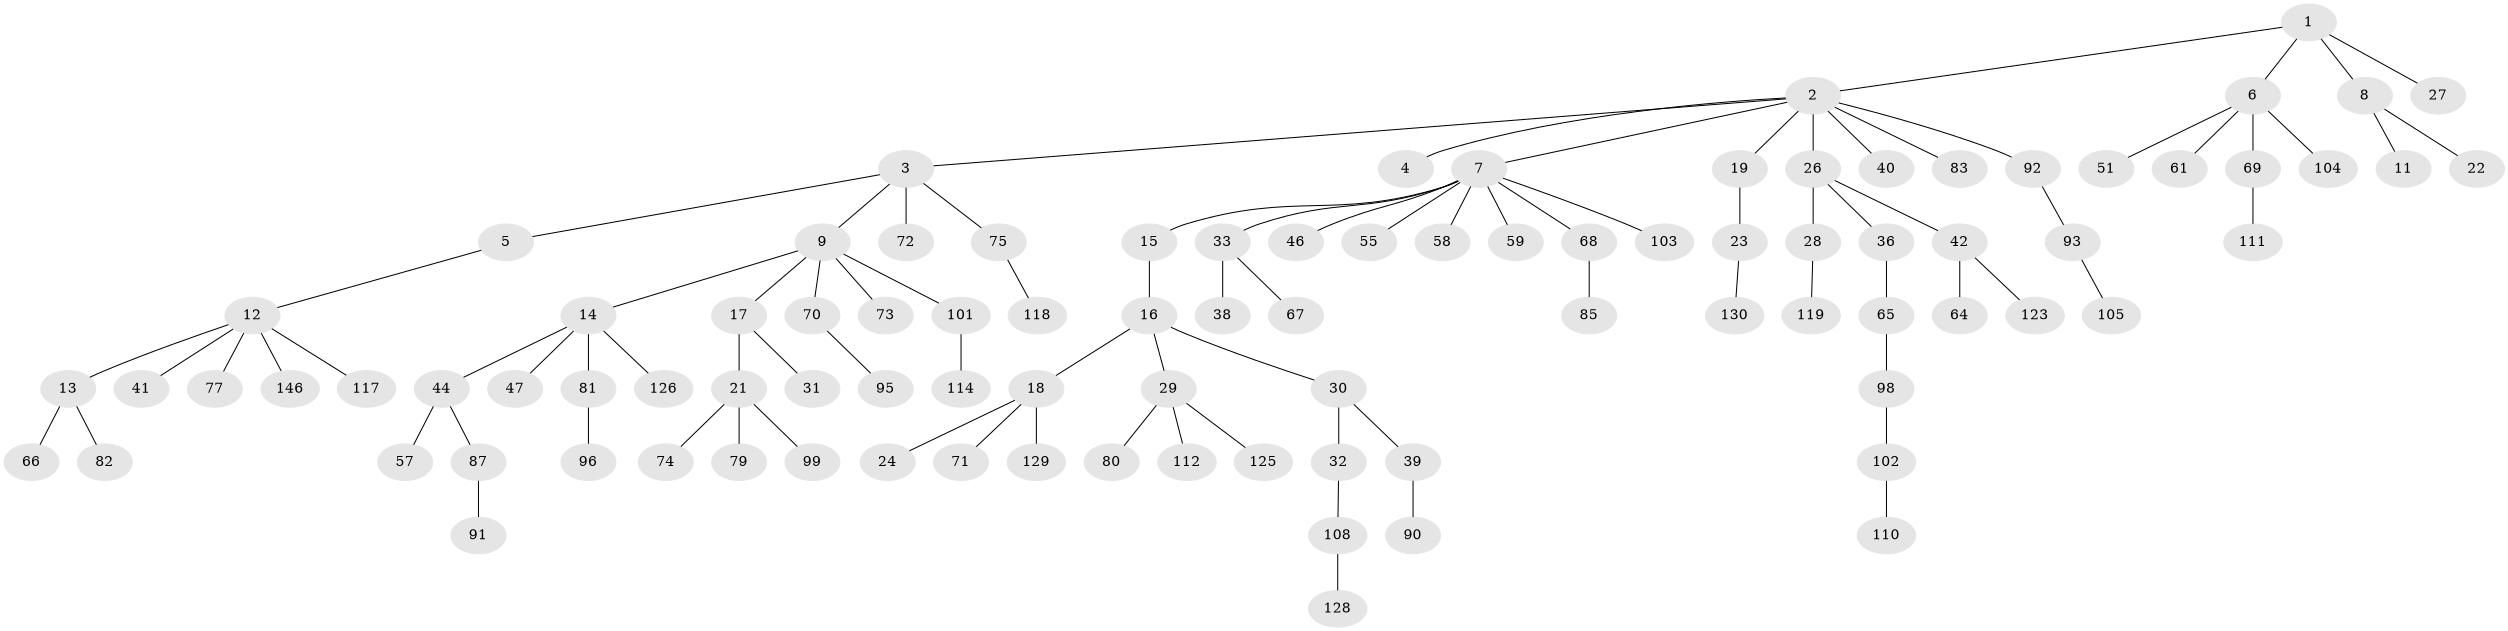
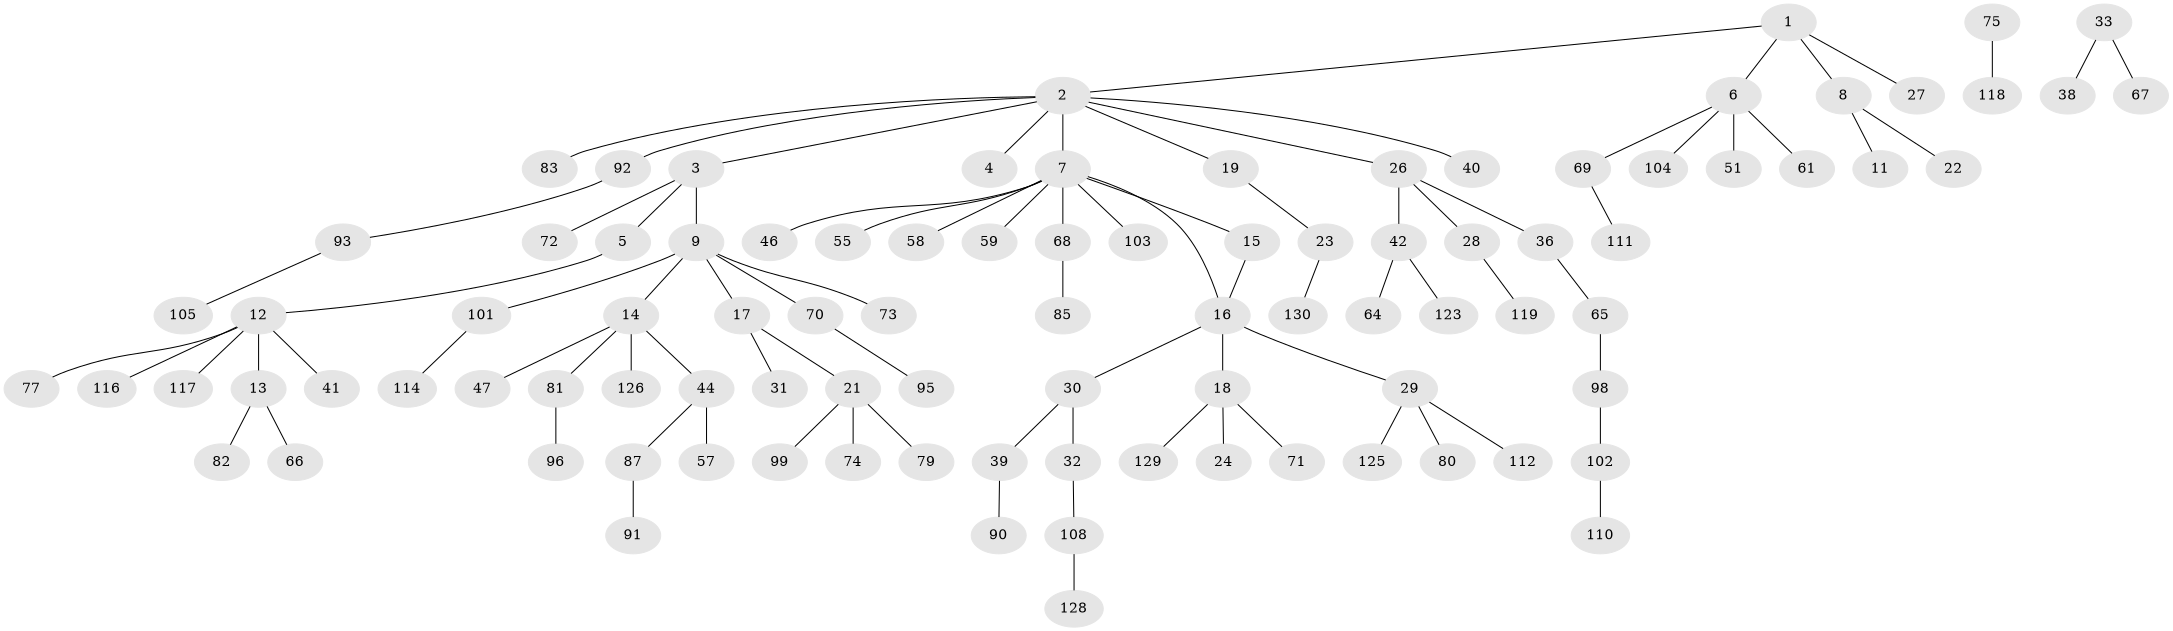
(952, 206) -> none
(1302, 213) -> (1171, 218)
(290, 389) -> (107, 389)
